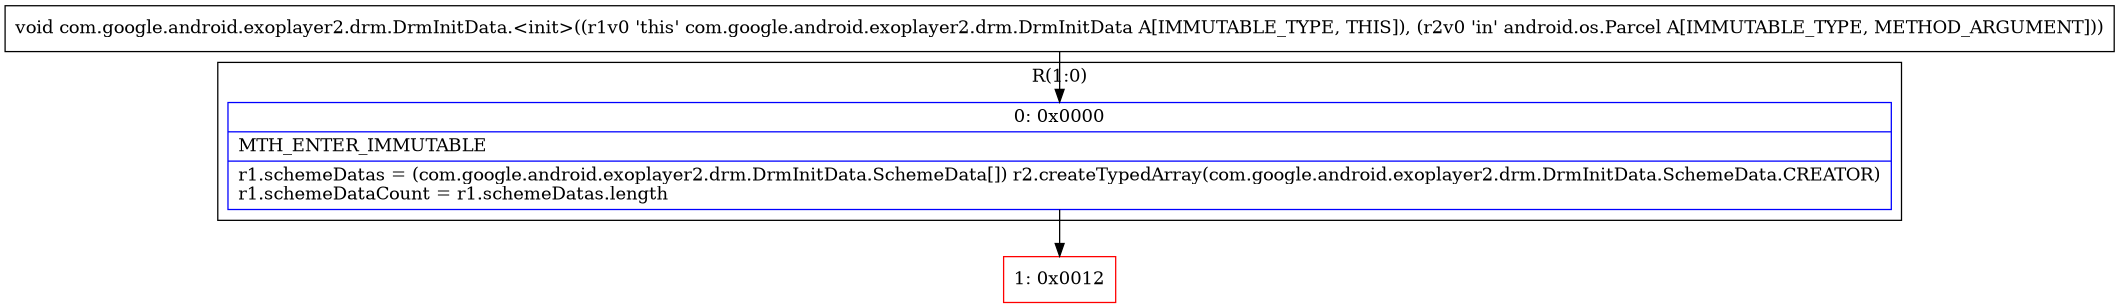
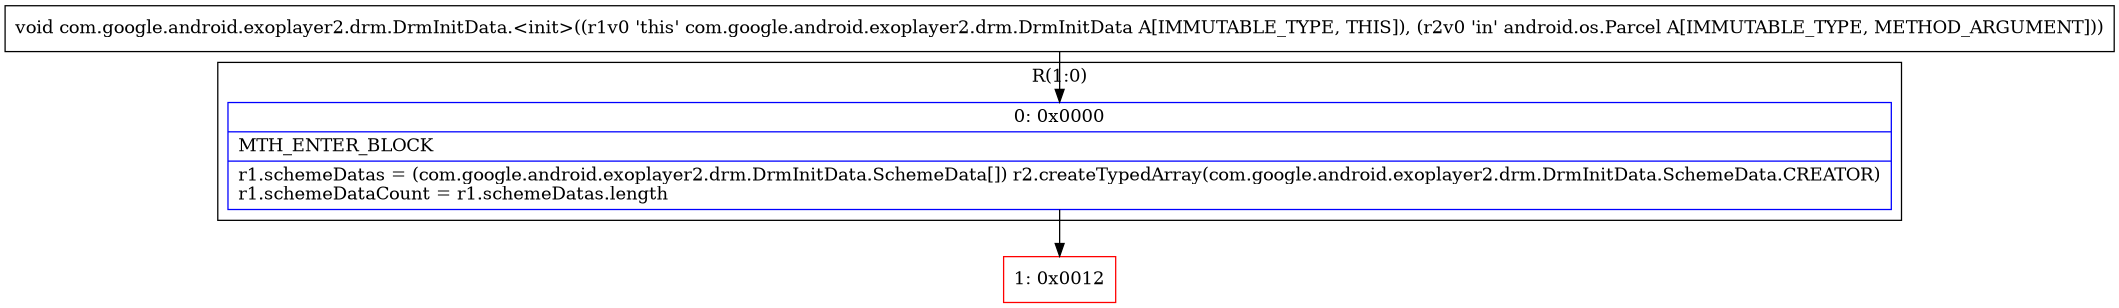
(363, 146) -> (336, 146)
